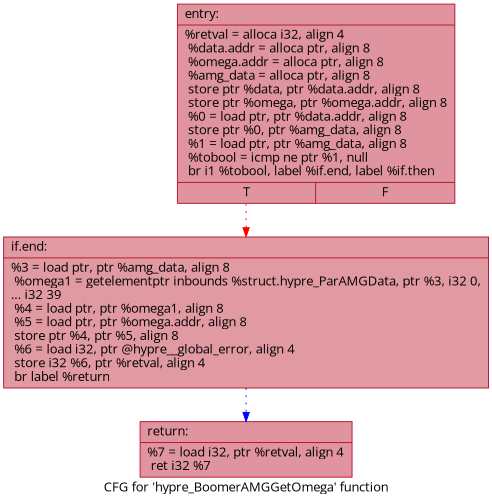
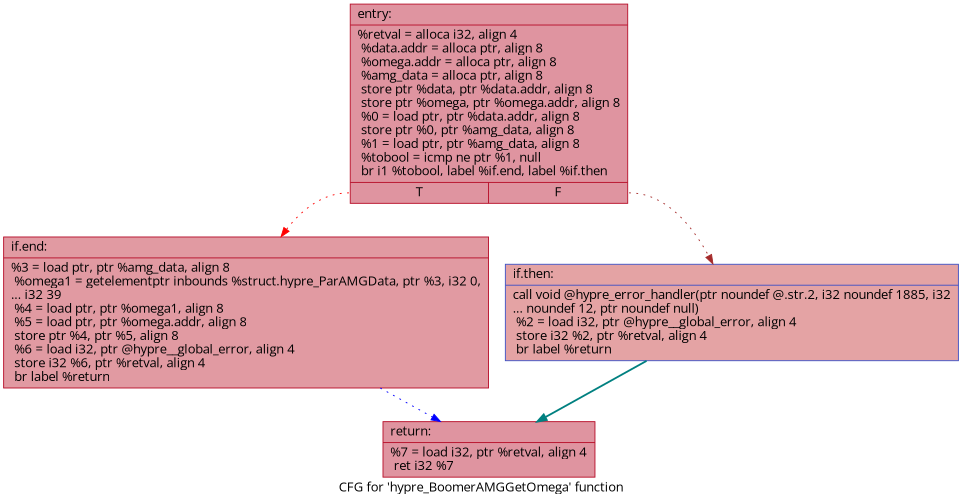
none -> (732, 312)
